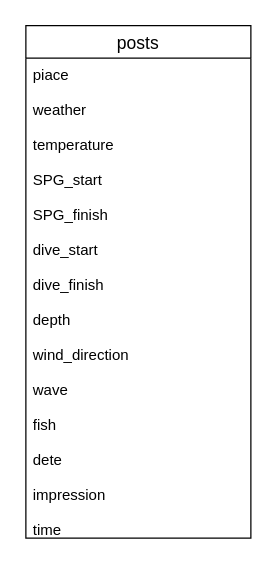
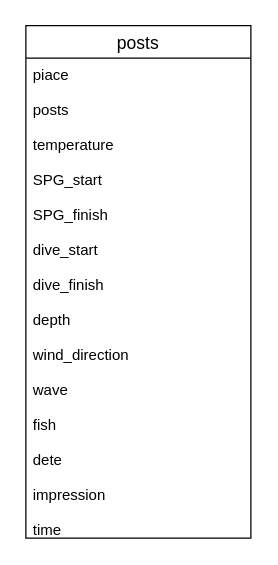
(52, 75) -> (52, 75)
